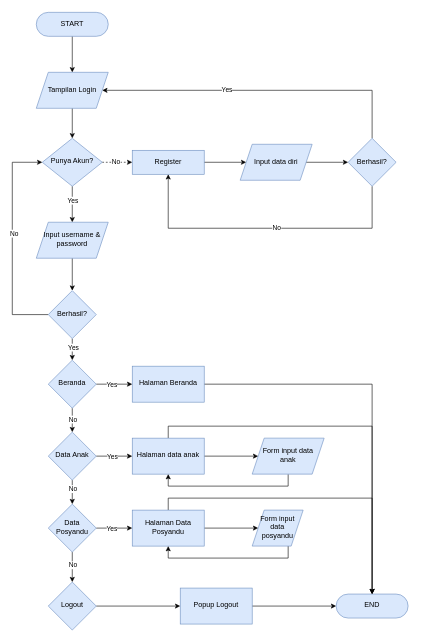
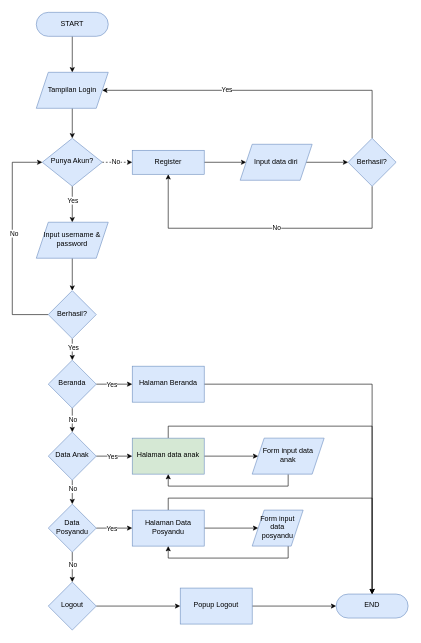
(168, 456) -> (168, 456)
